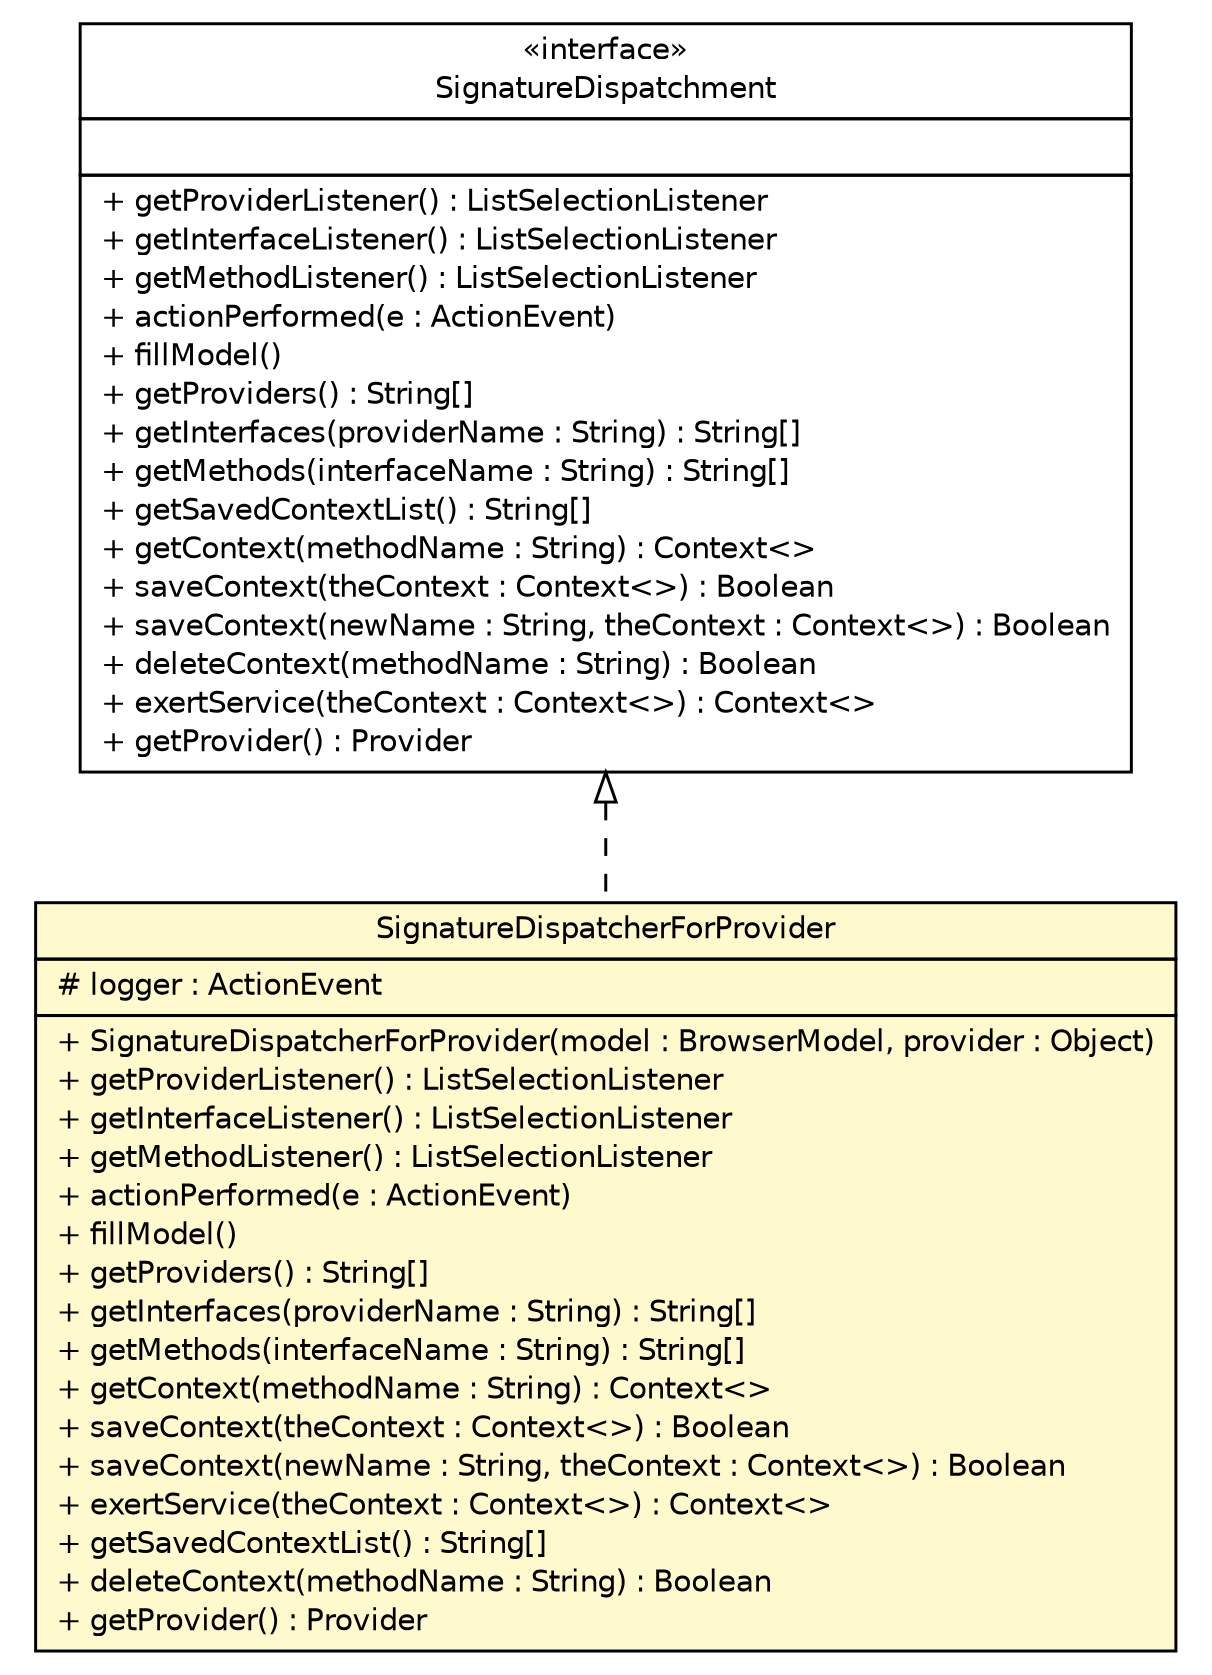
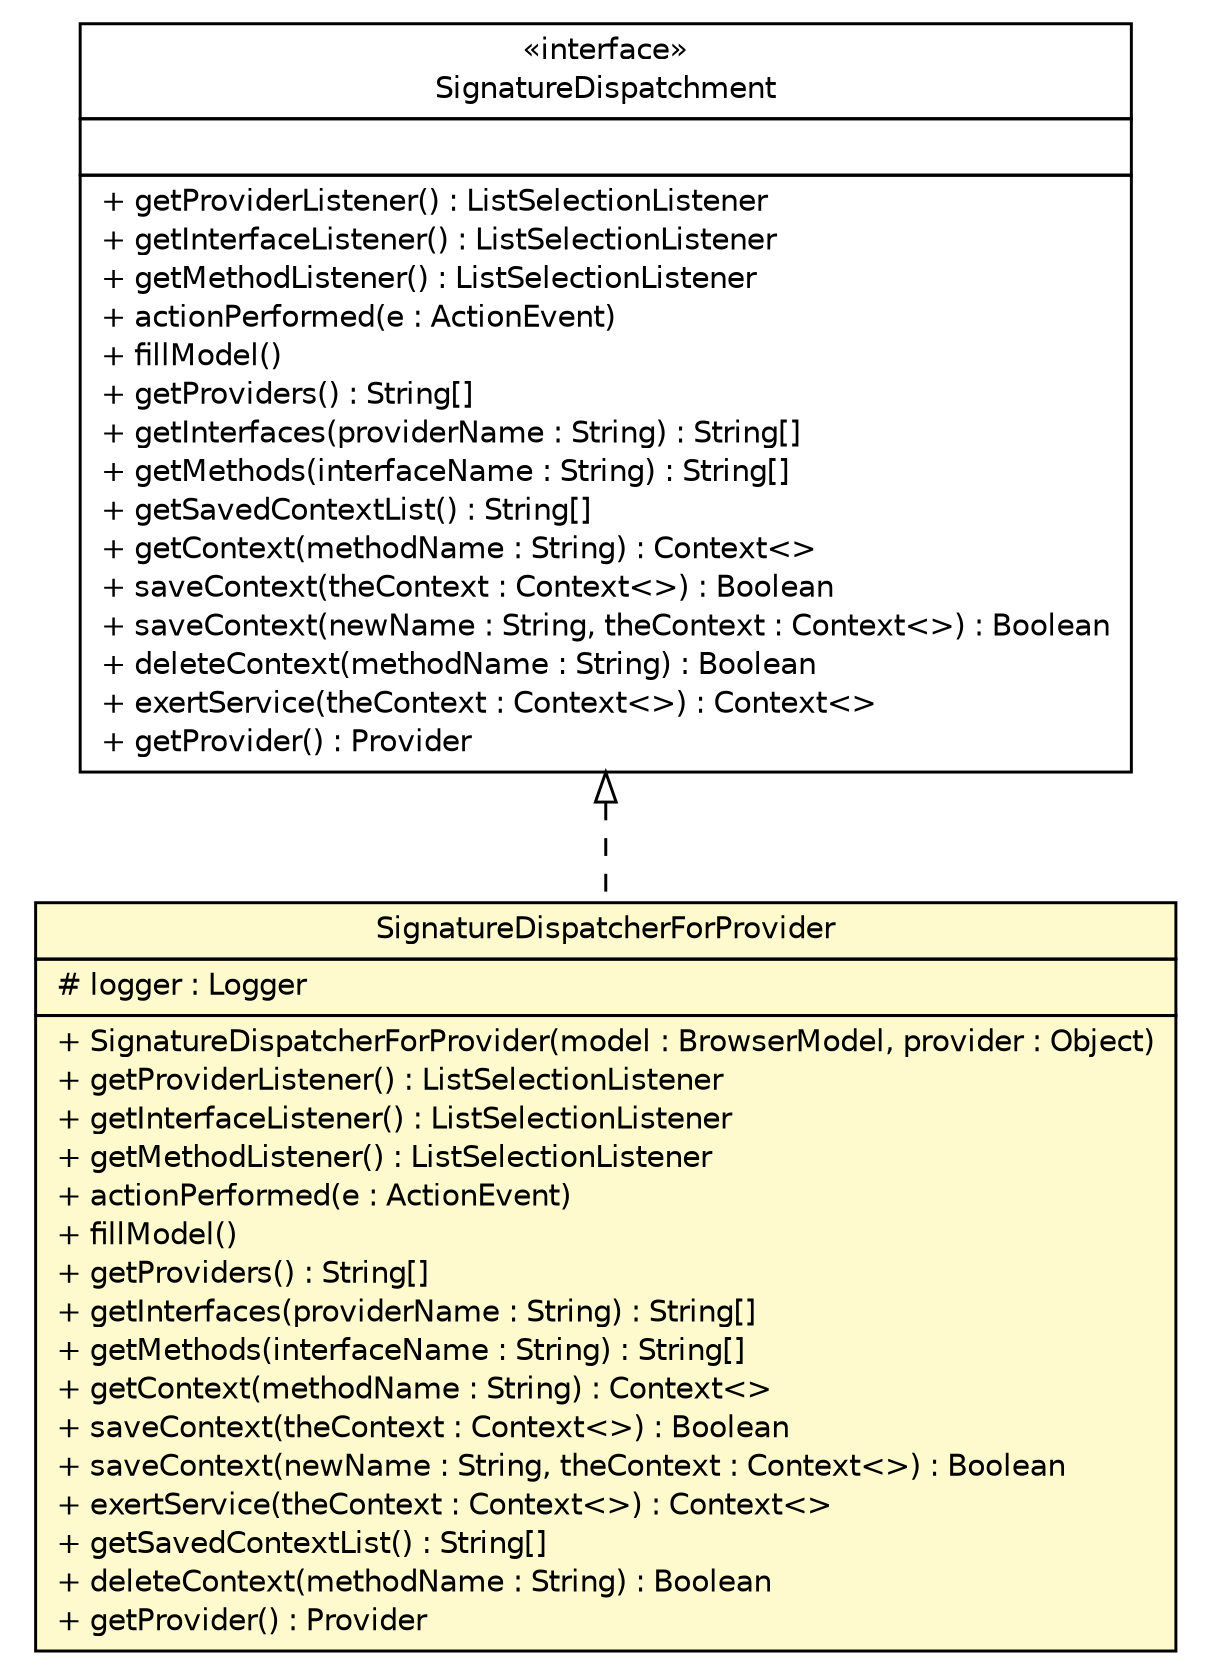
(220, 986) -> (183, 986)
